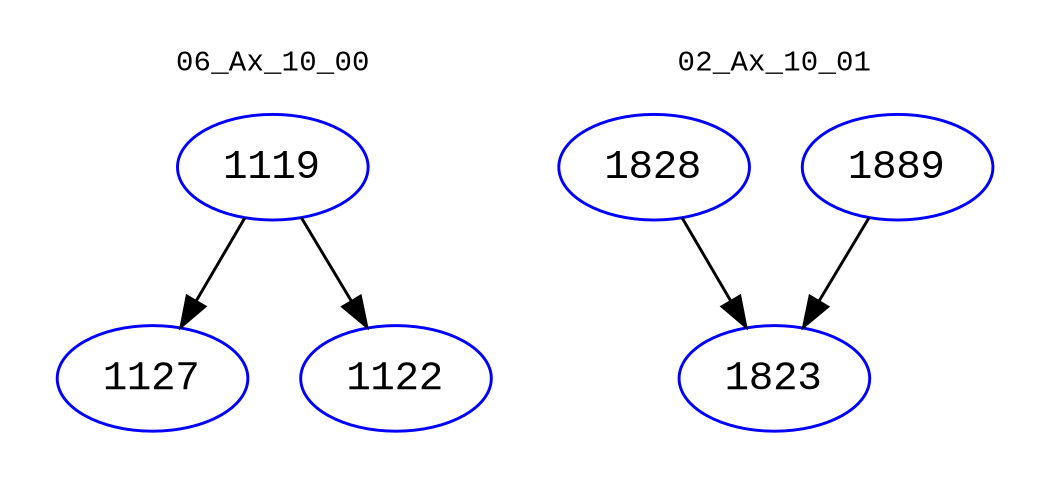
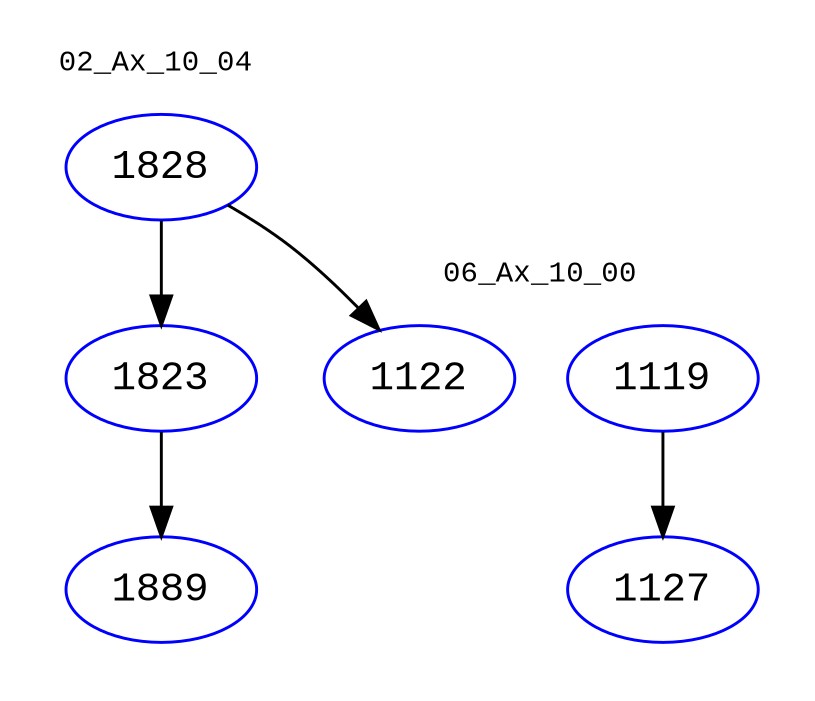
(776, 63) -> (157, 63)
(326, 259) -> (322, 273)
(844, 259) -> (161, 470)
